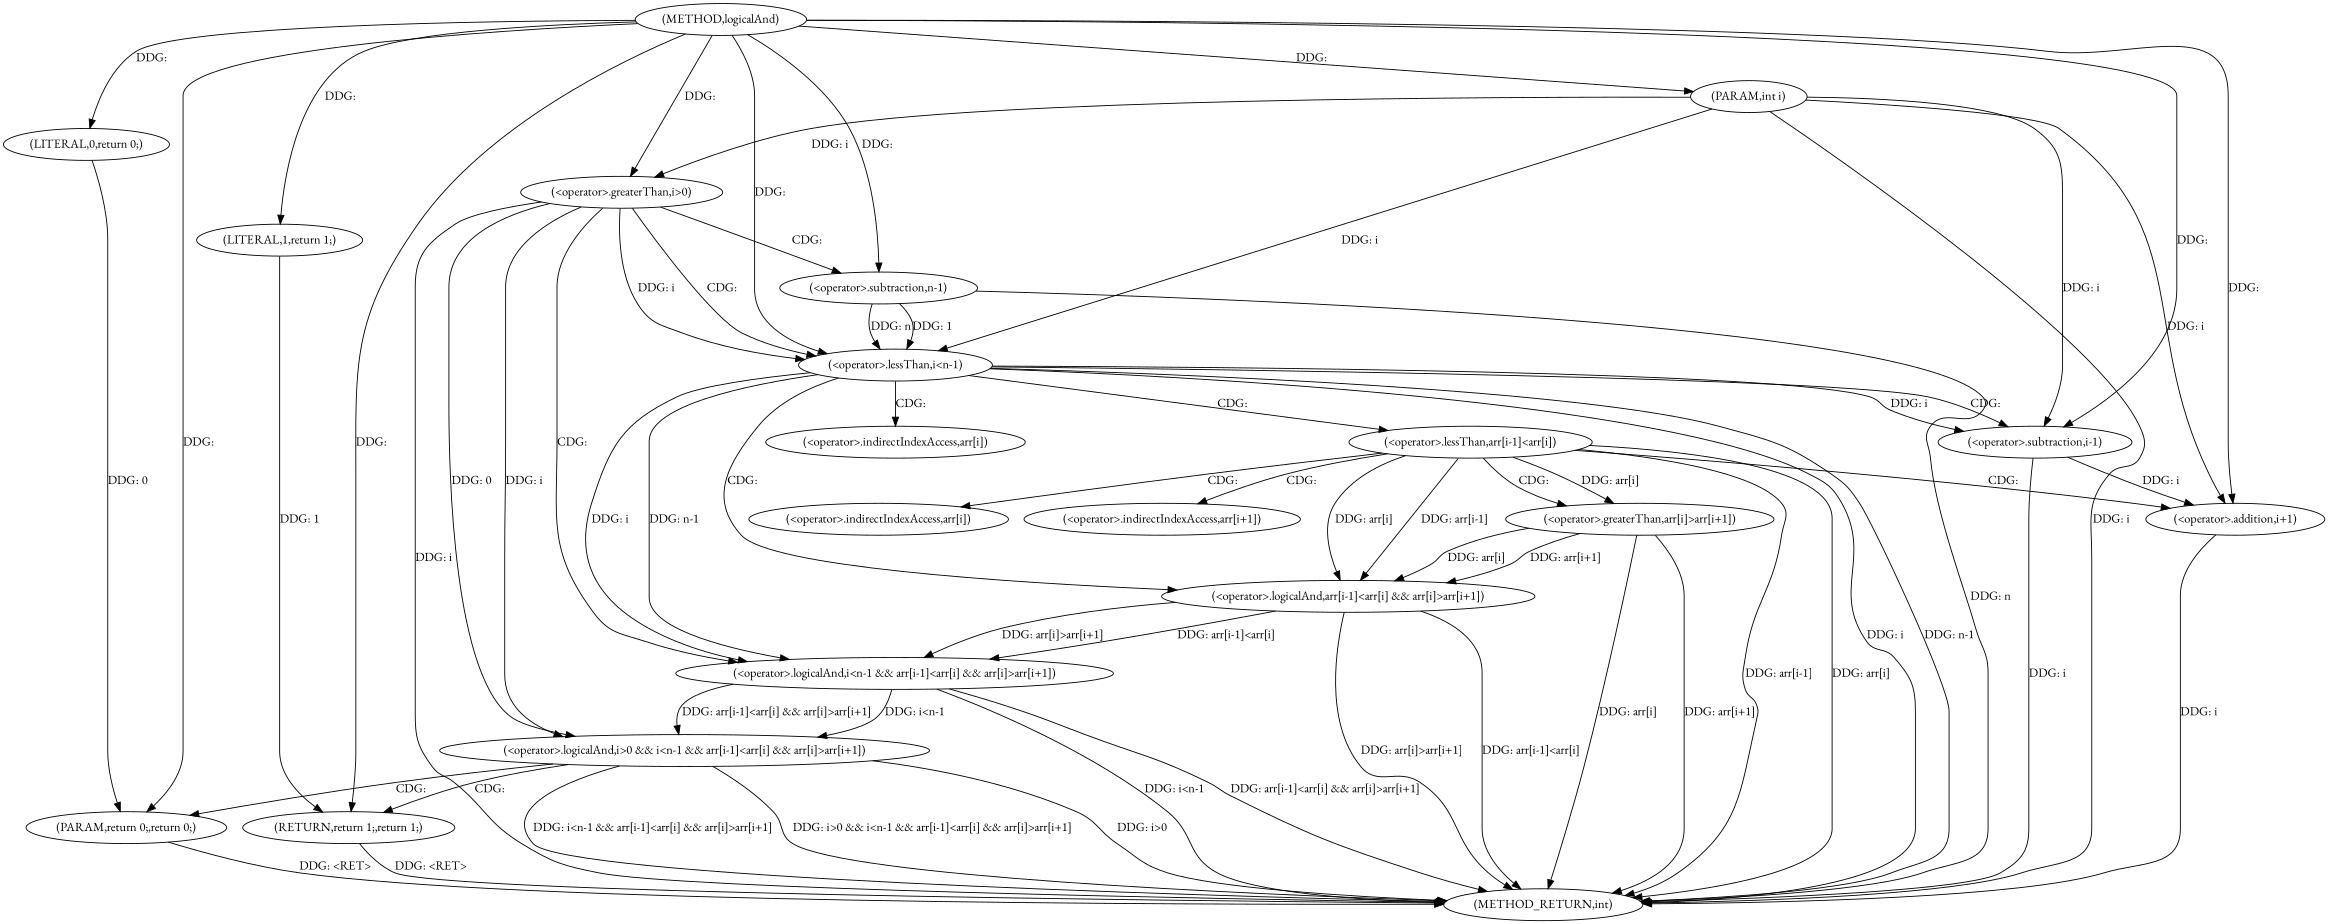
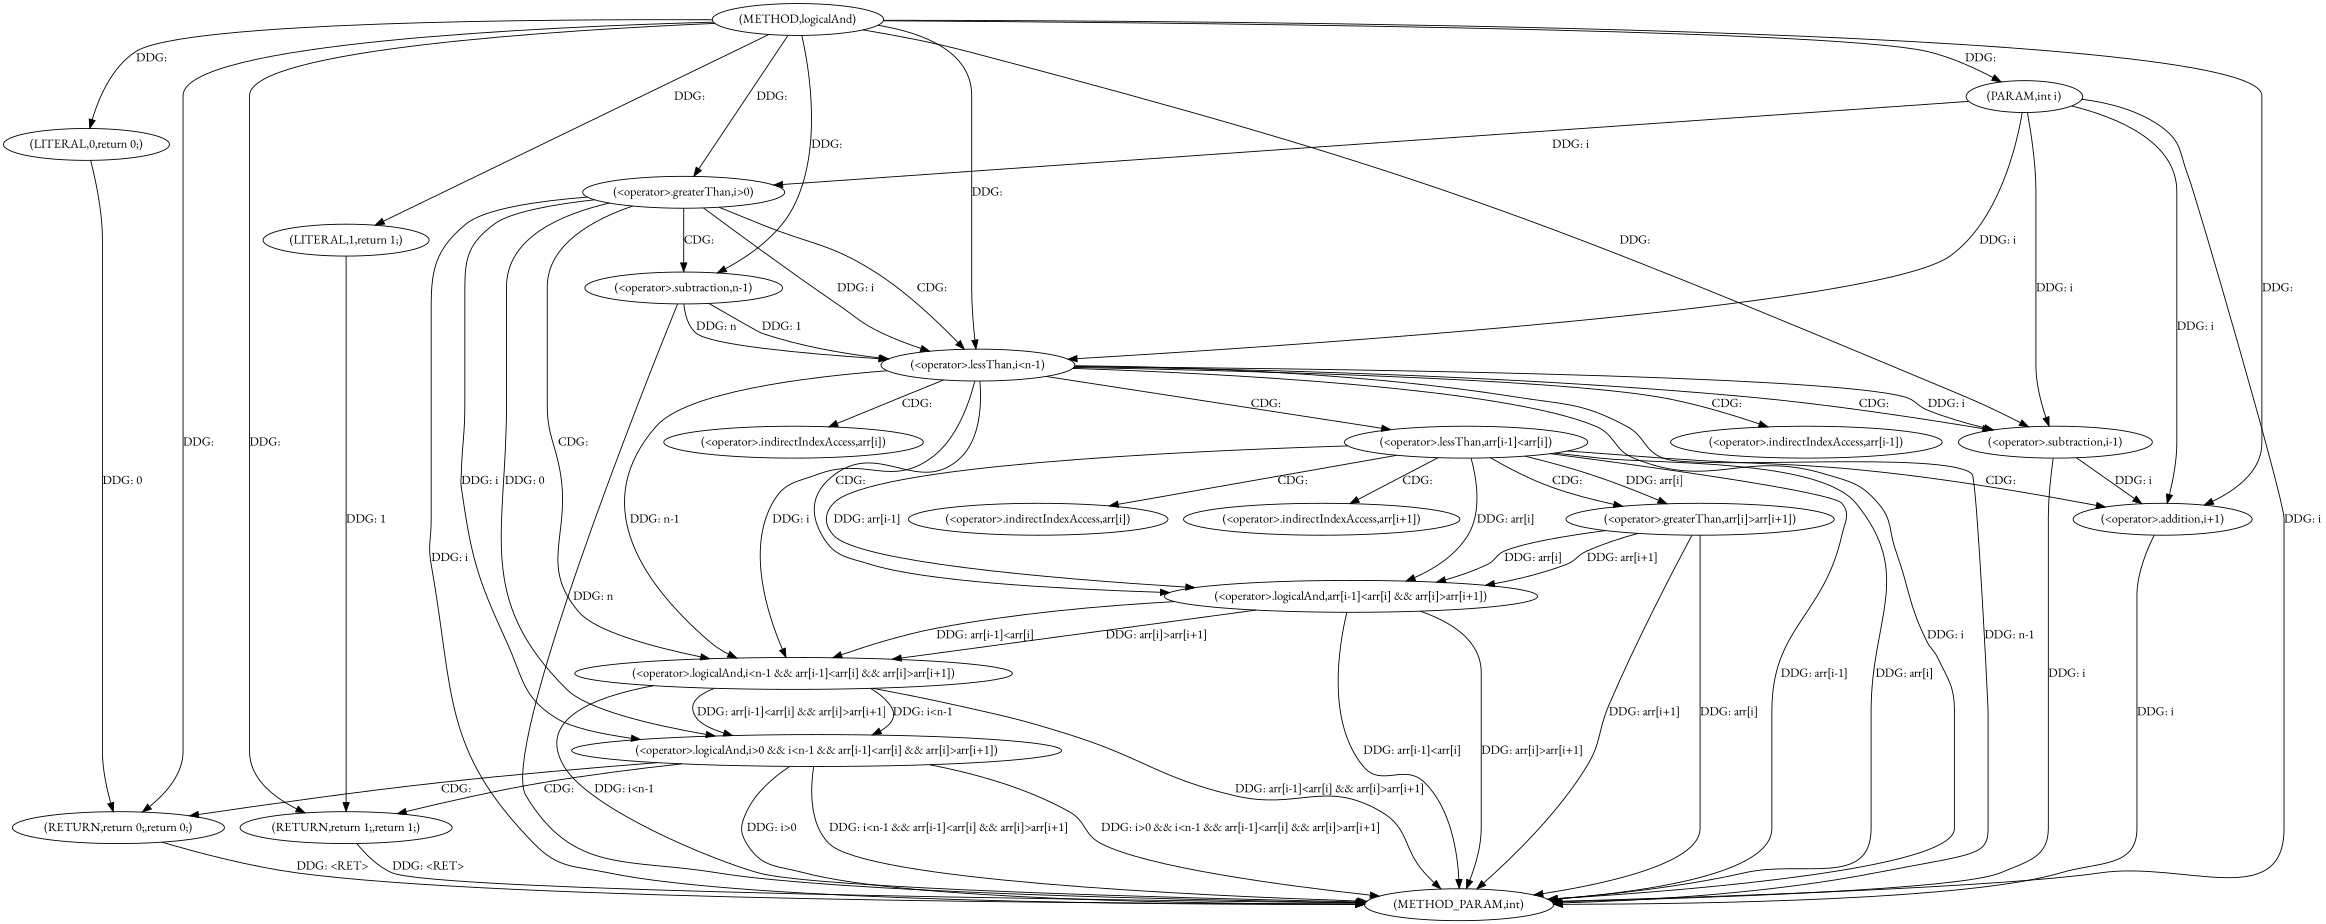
none -> (1806, 442)
(126, 828) -> (118, 828)
(1543, 905) -> (1459, 905)
